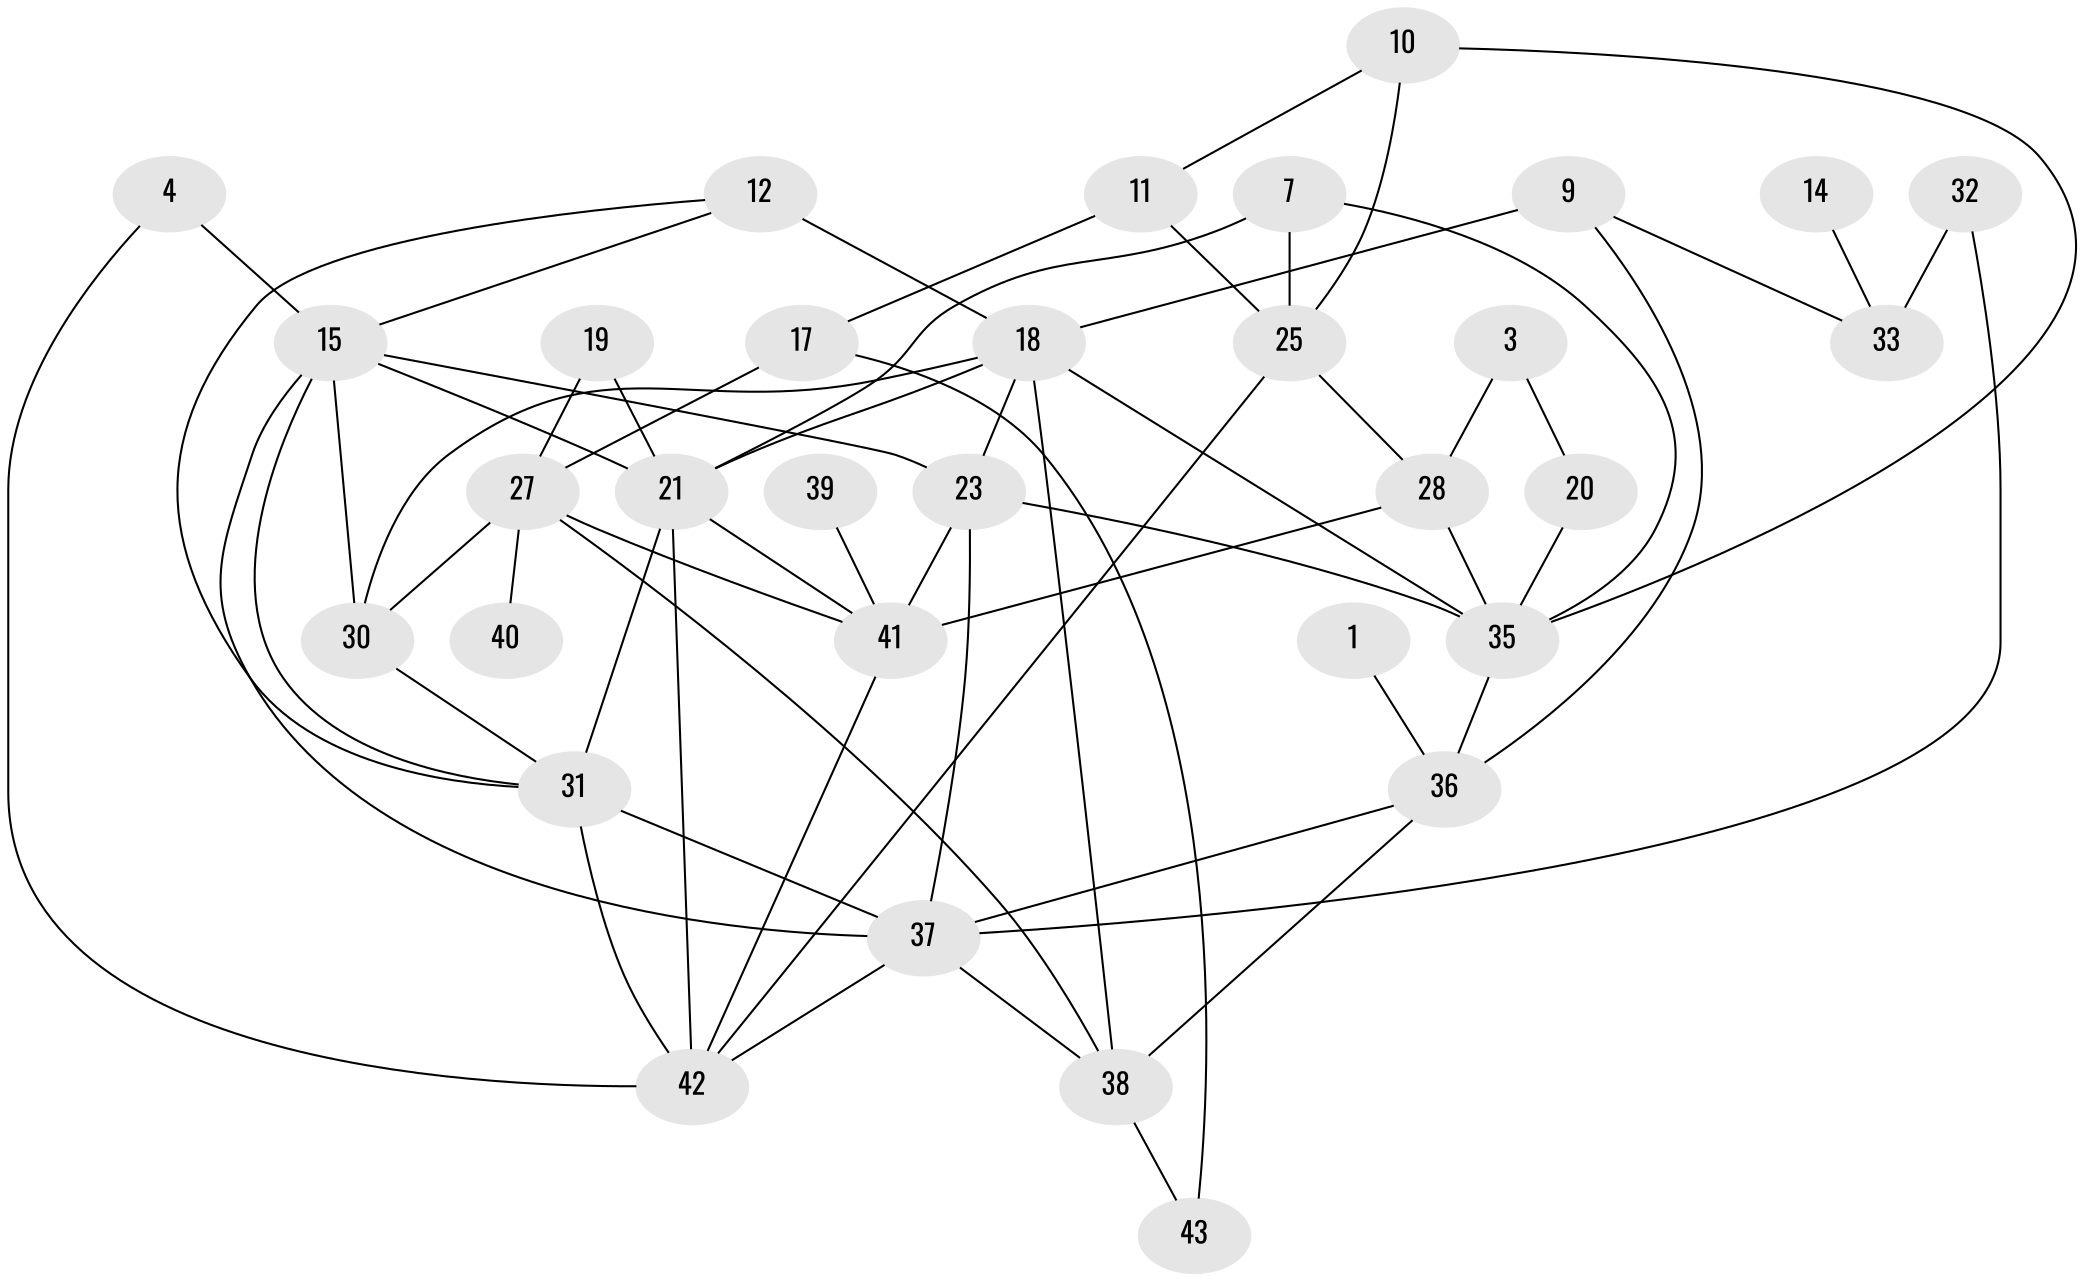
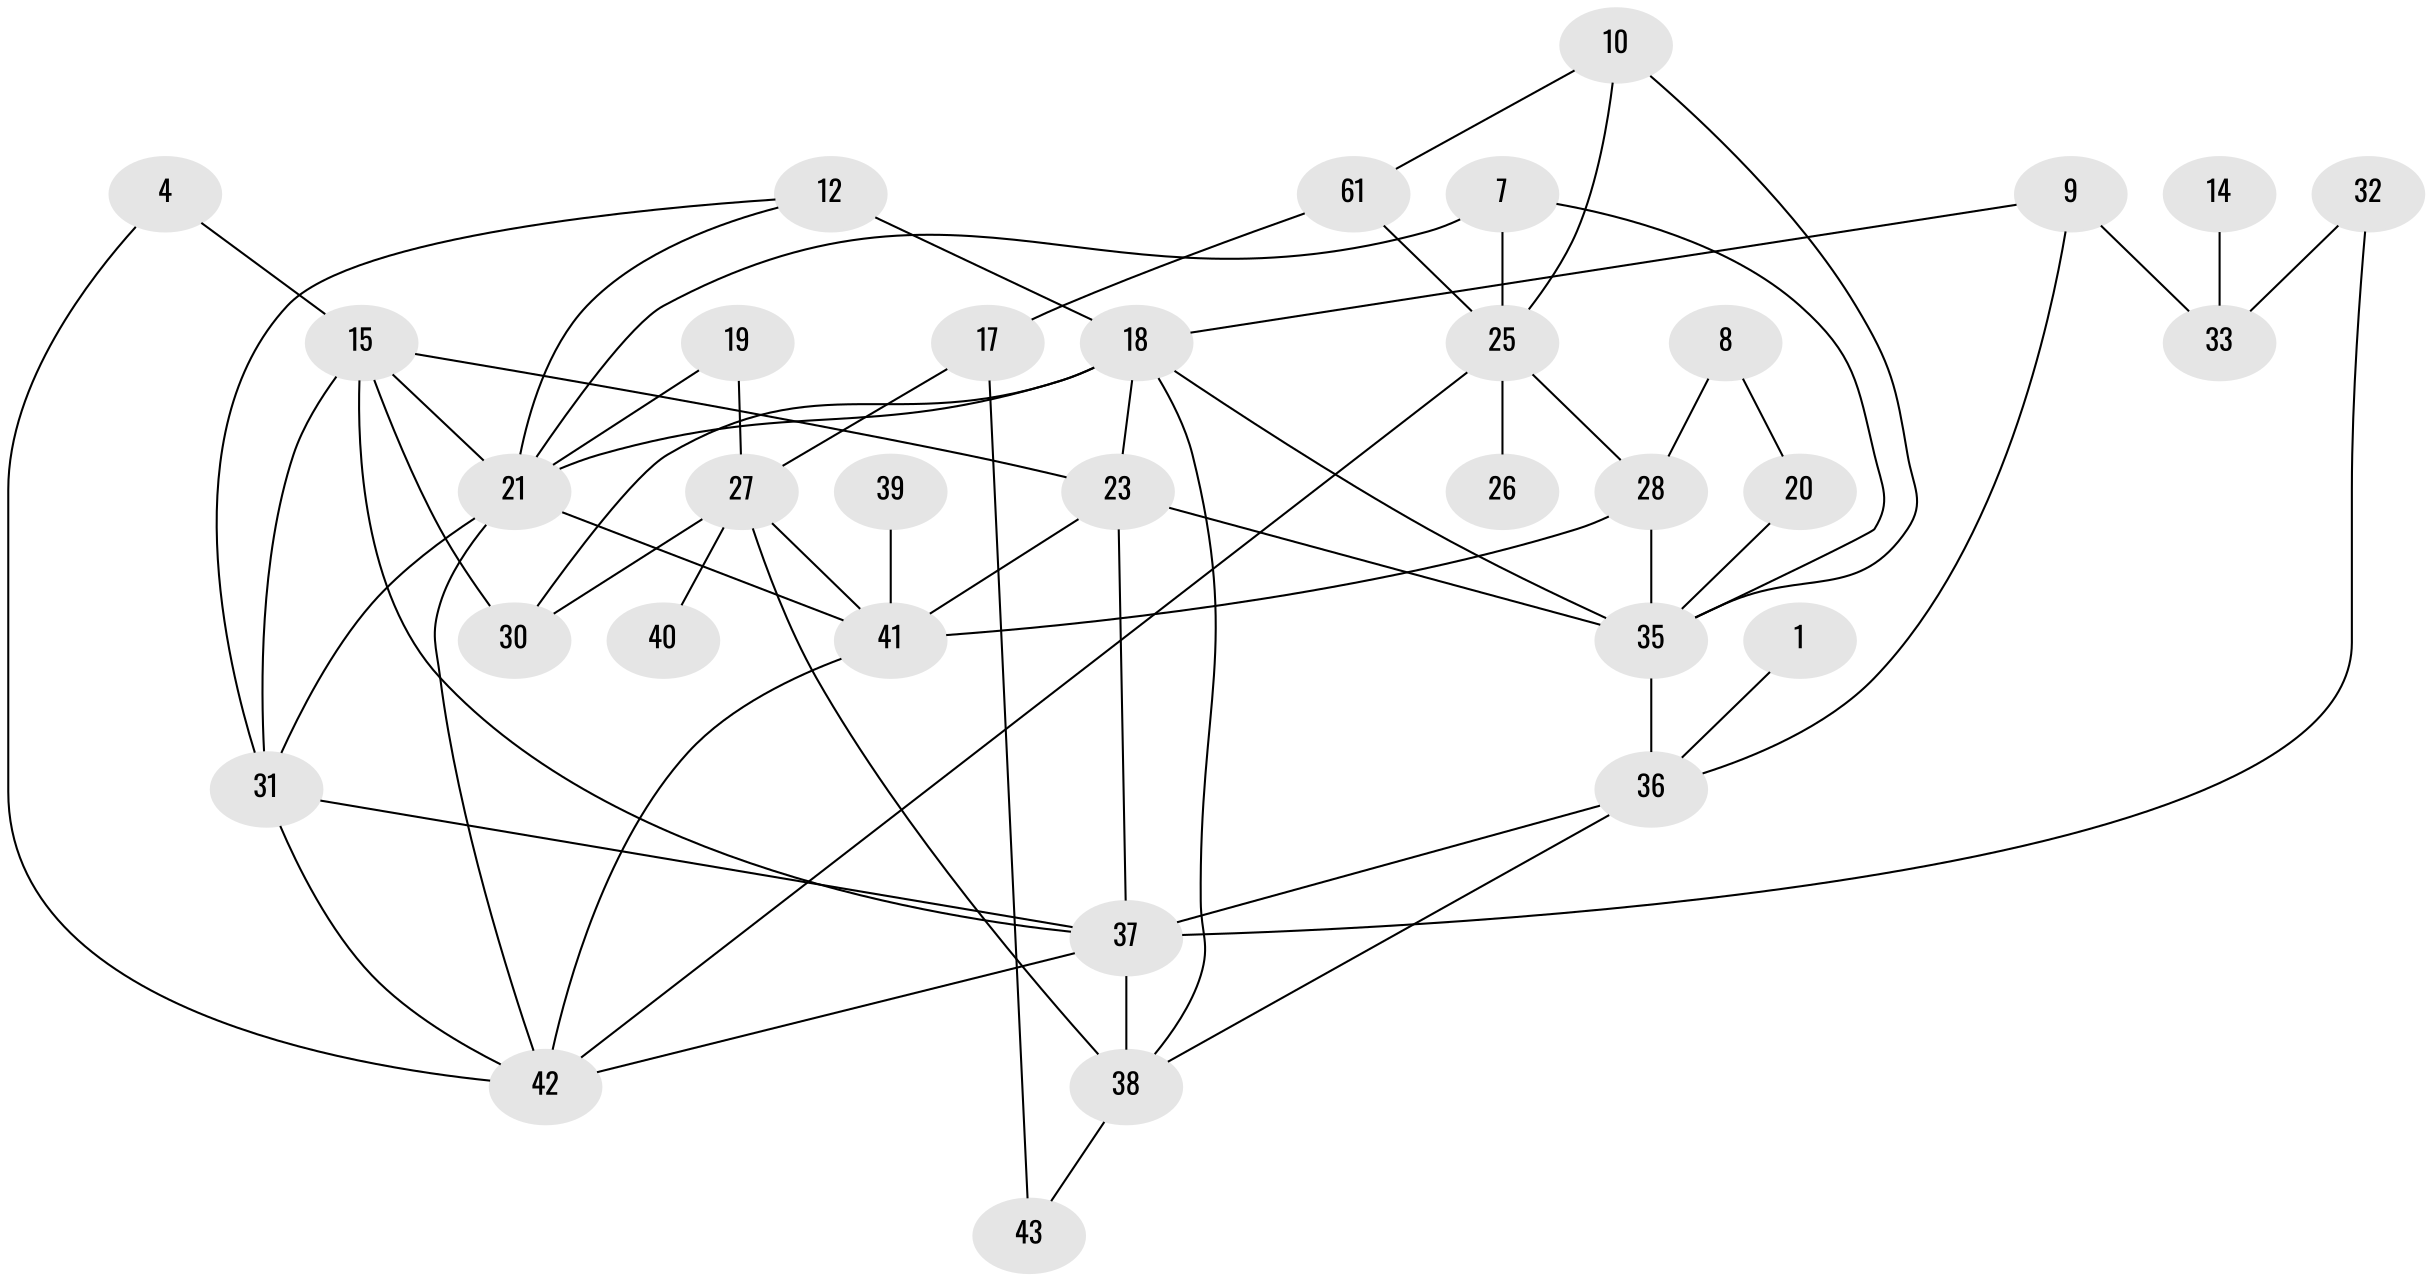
(1141, 194) -> (1354, 194)
(545, 269) -> (606, 288)
(1511, 343) -> (1726, 343)
none -> (1502, 492)
(466, 715) -> none
